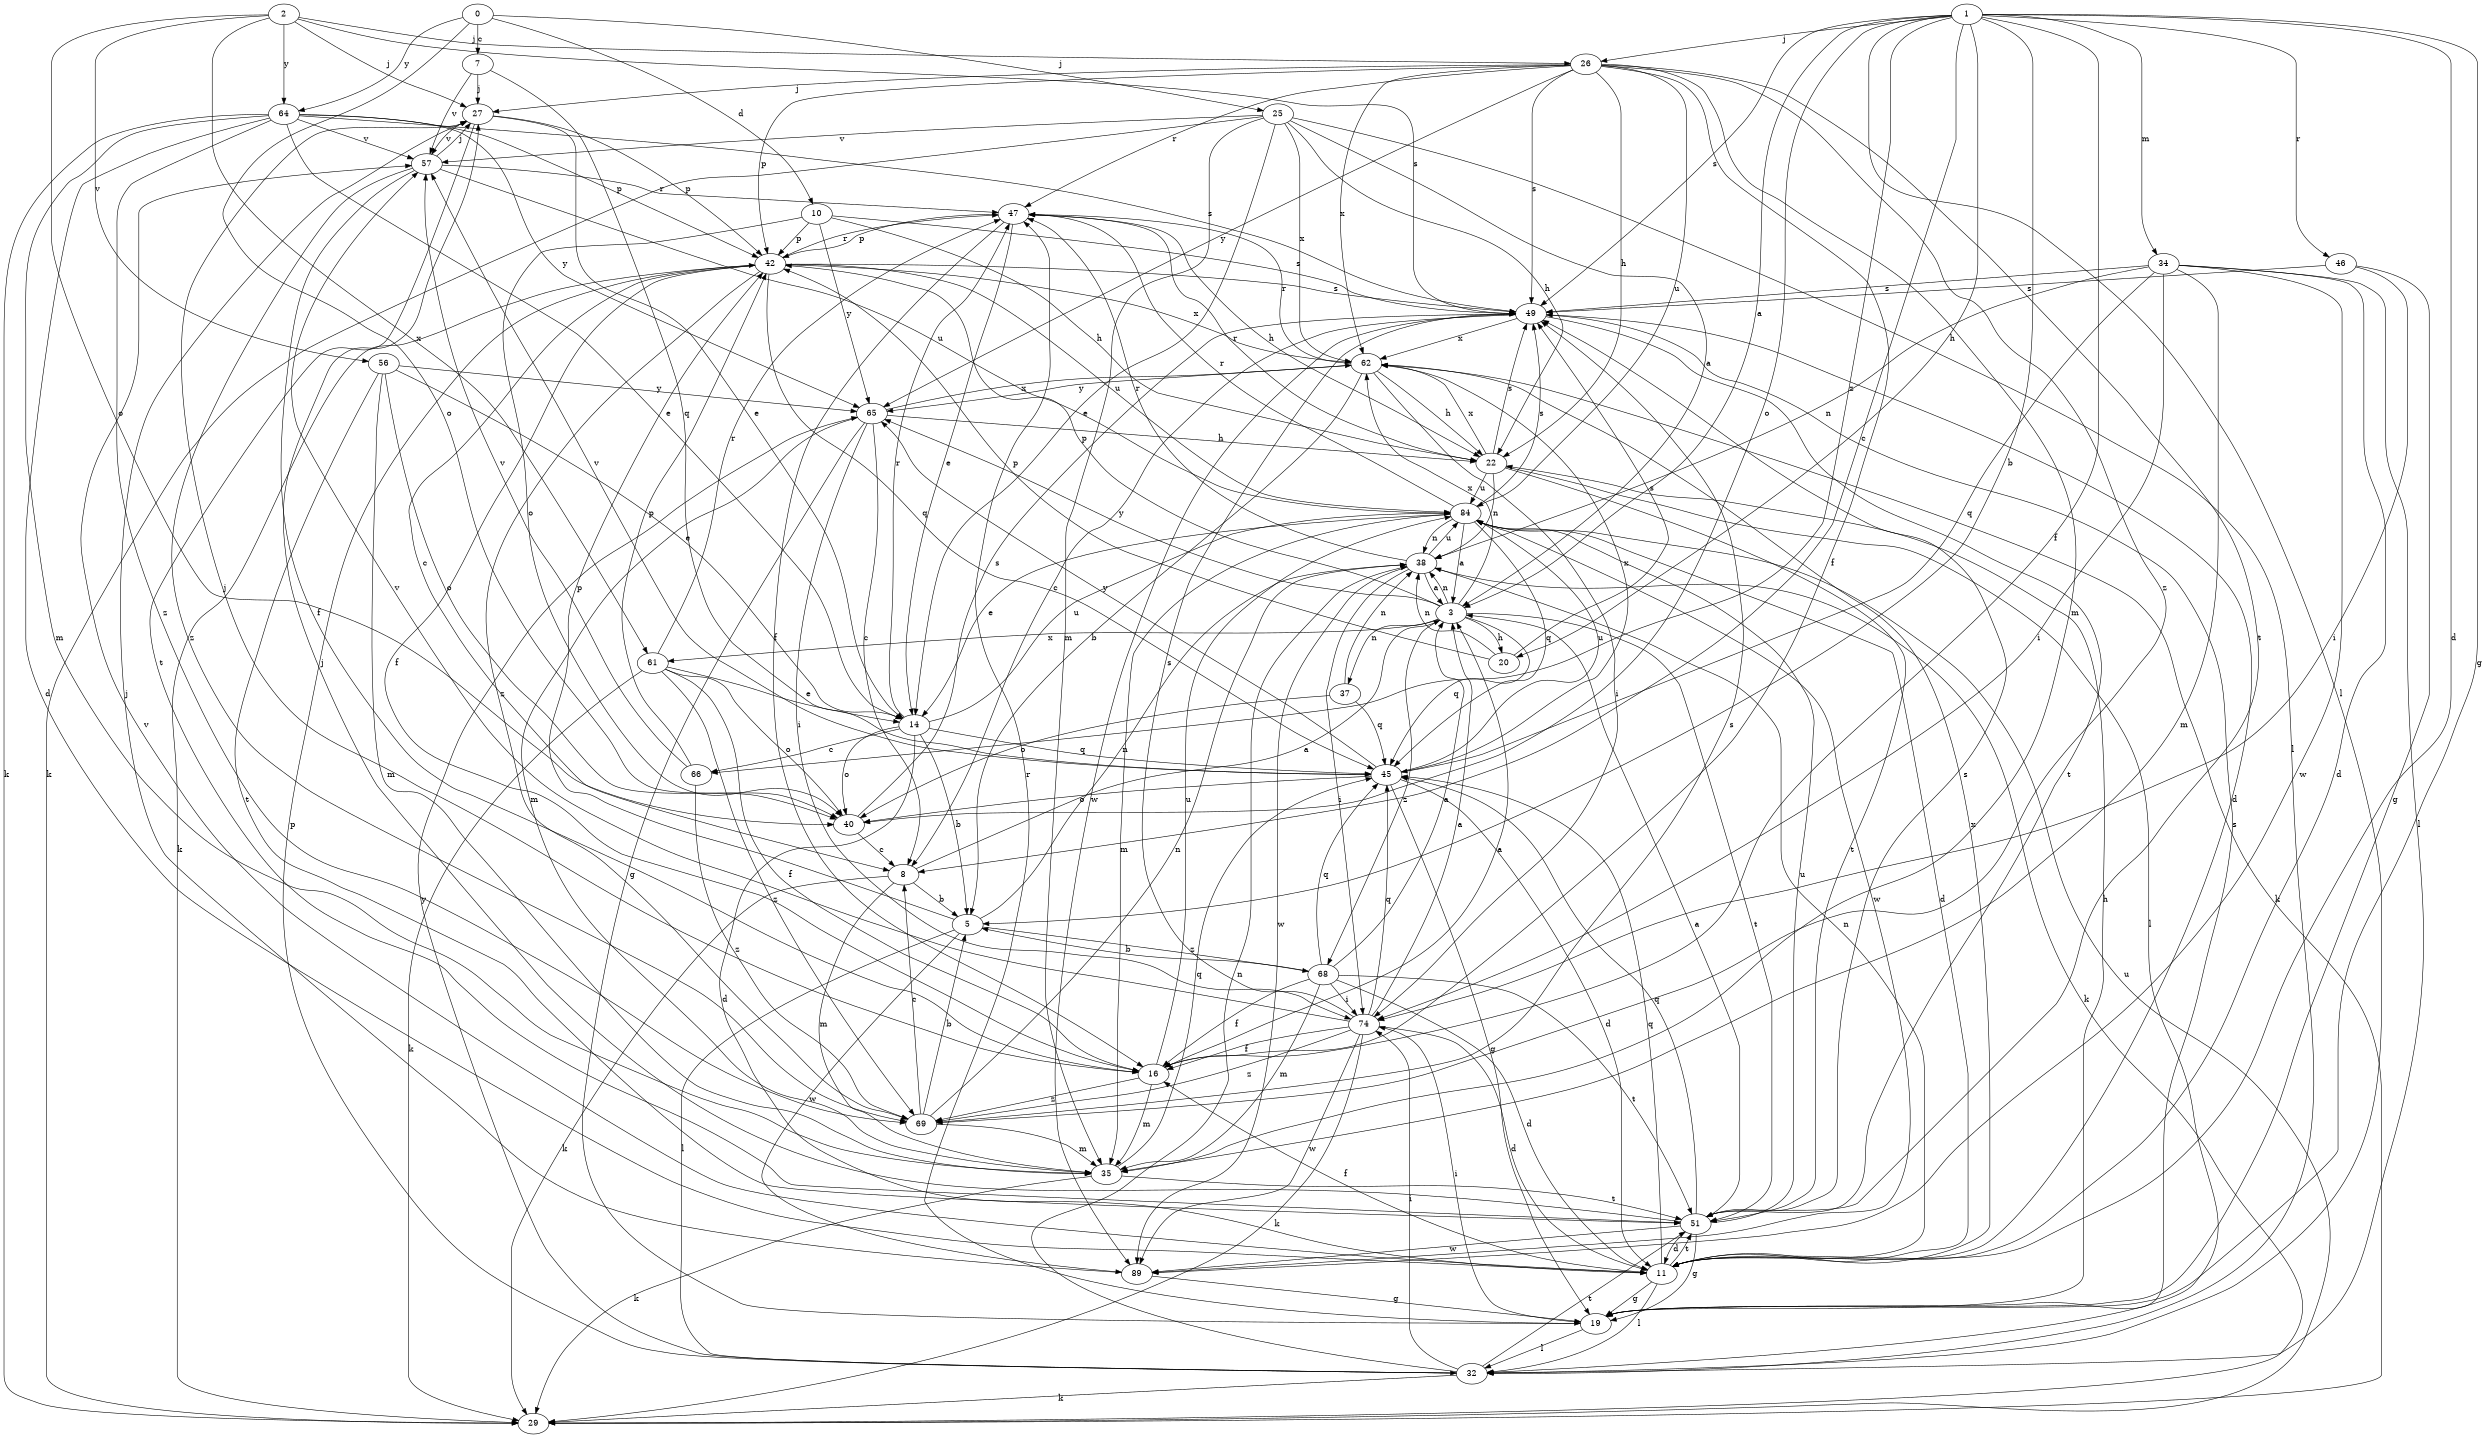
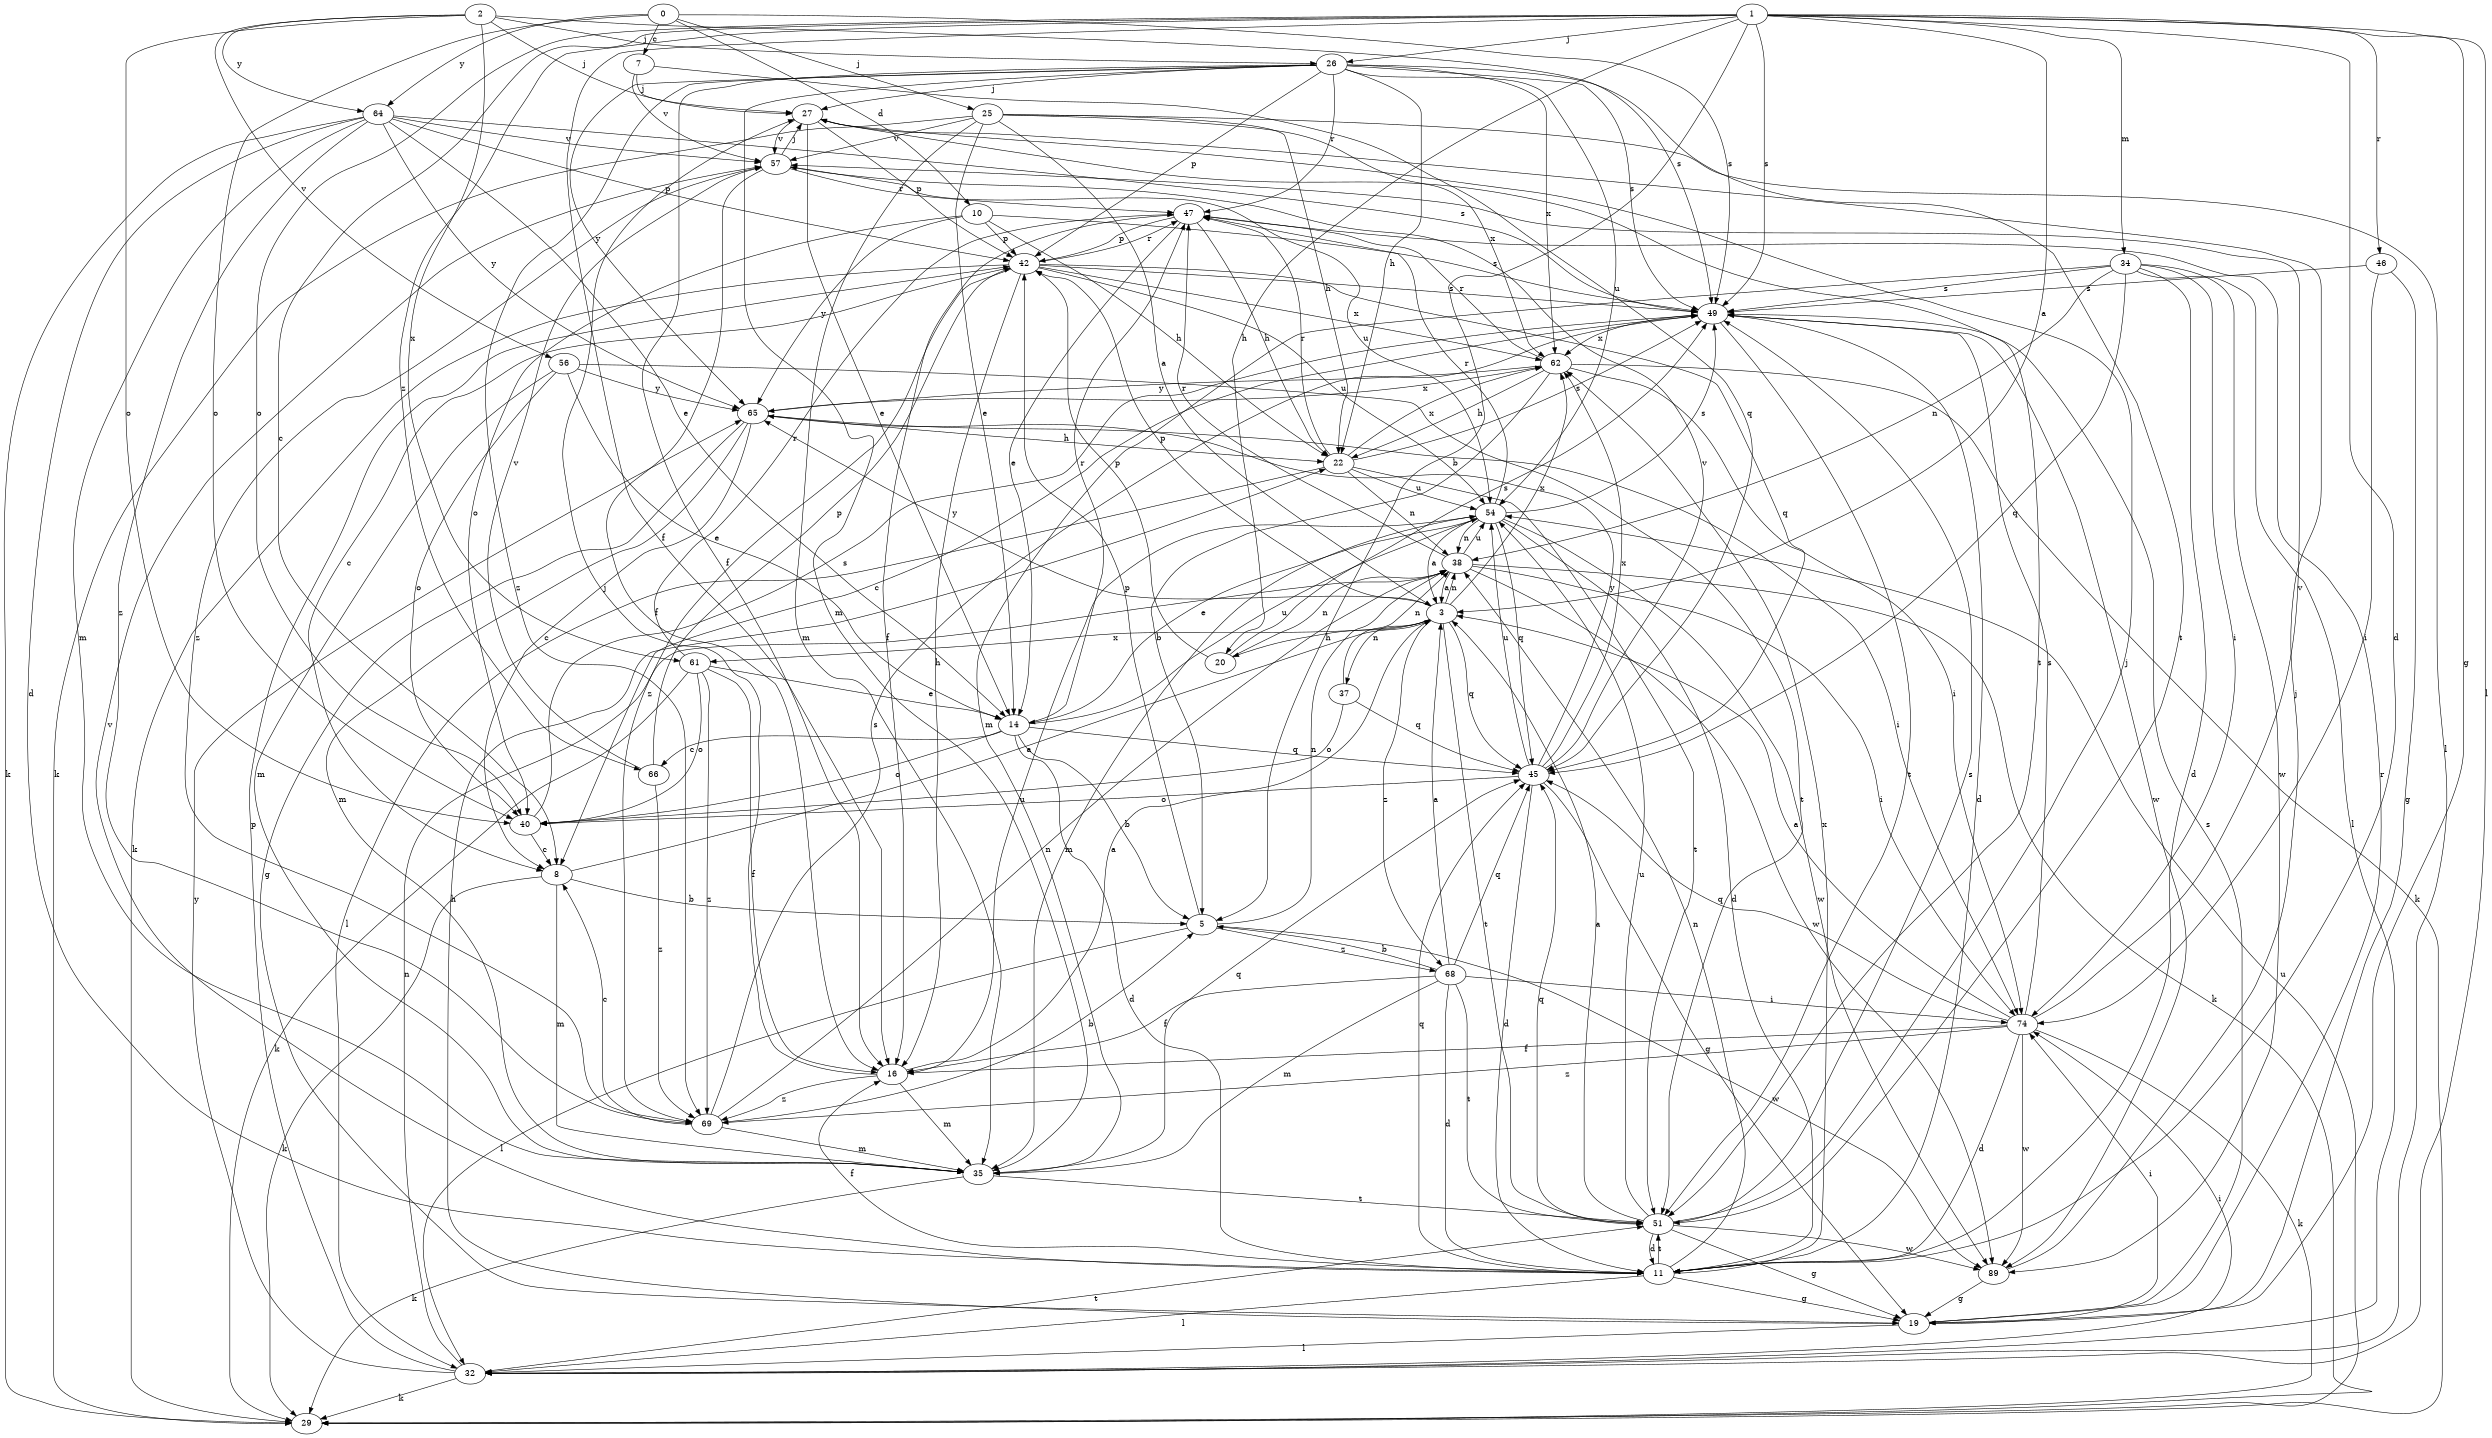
none -> (1296, 35)
(1466, 513) -> (1491, 513)
(397, 663) -> (938, 663)
